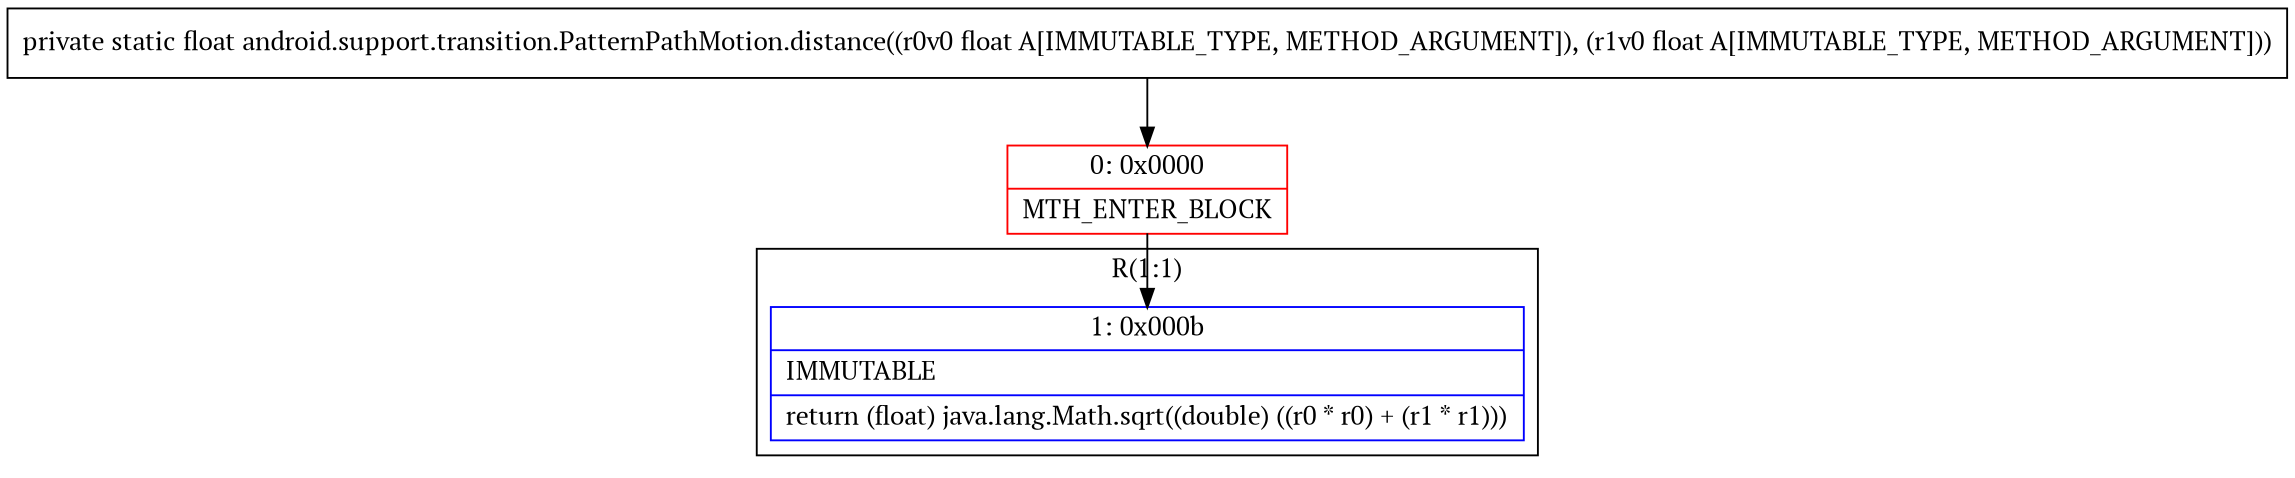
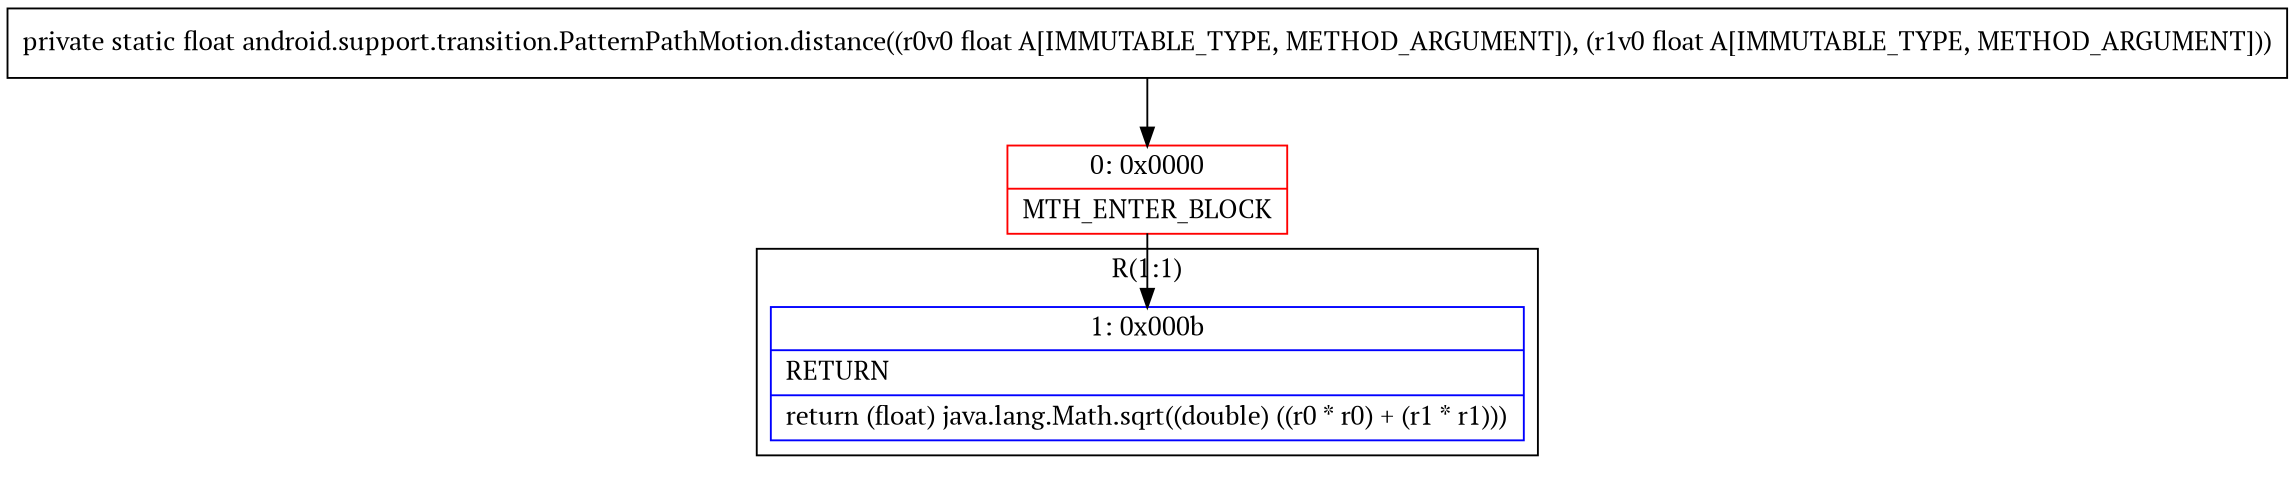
(862, 372) -> (838, 372)
